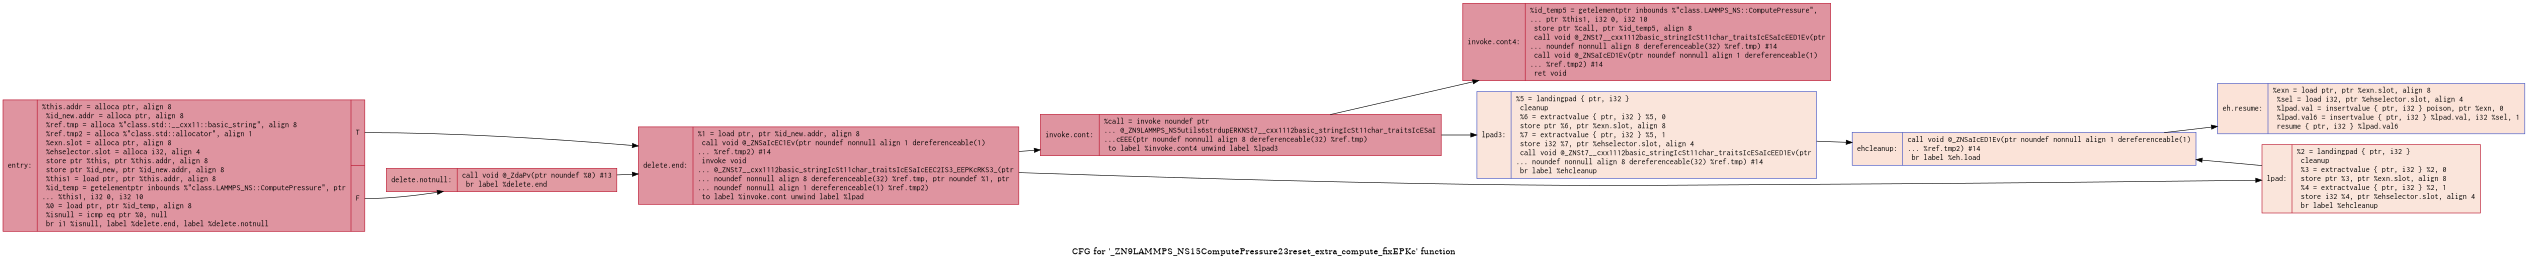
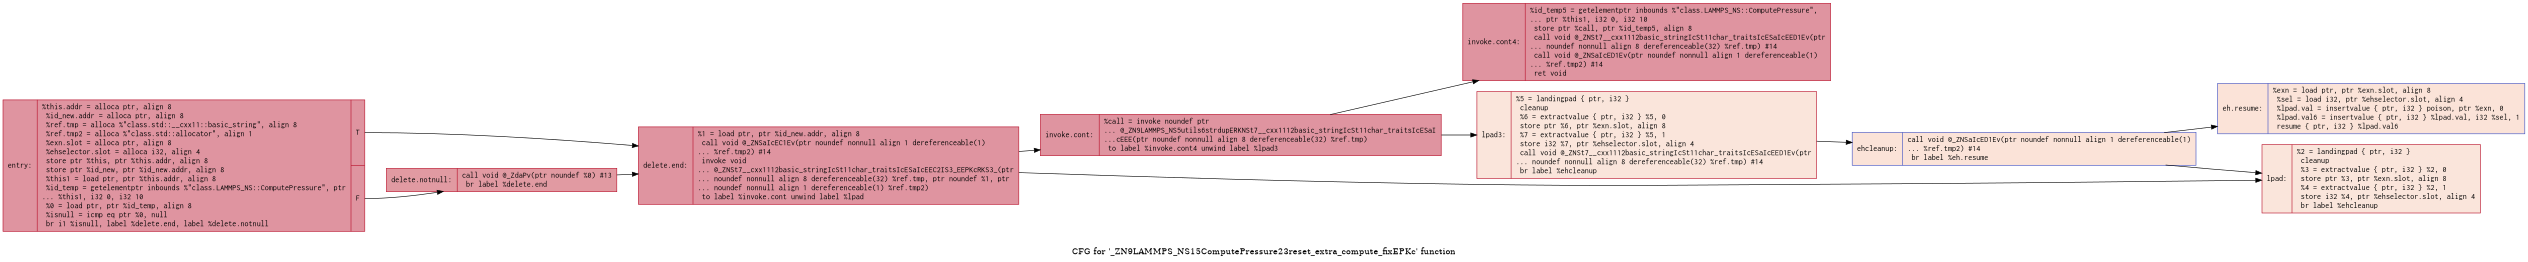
(1647, 135) -> (1647, 135)
(1944, 158) -> (1948, 158)
(2232, 163) -> (2211, 169)
